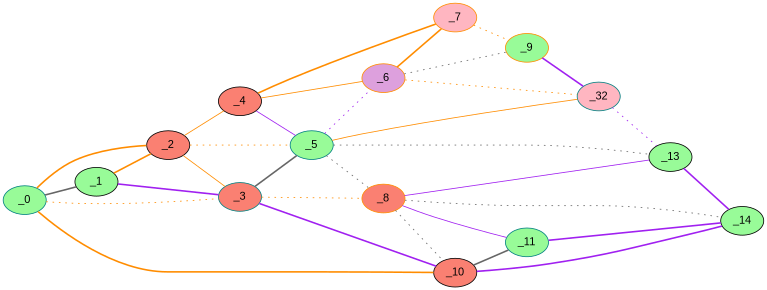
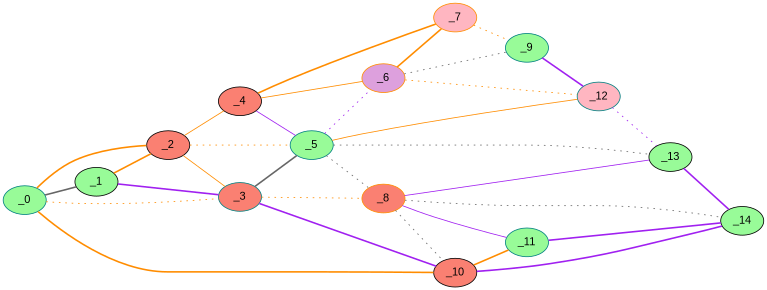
(527, 48) -> (527, 48)
(599, 96) -> (599, 96)
(491, 258) -> (491, 258)
